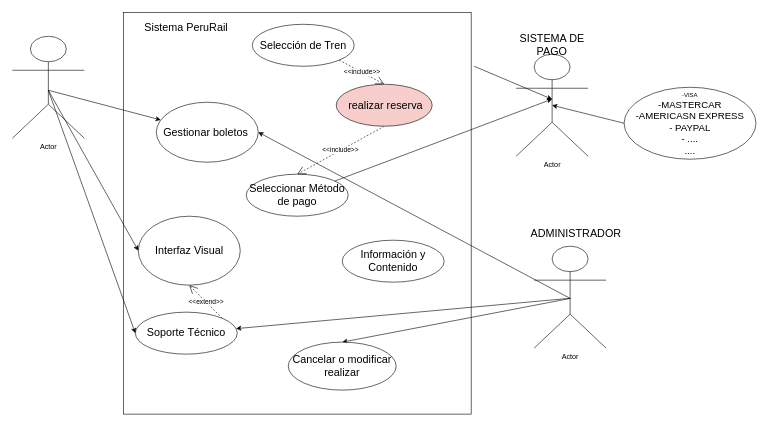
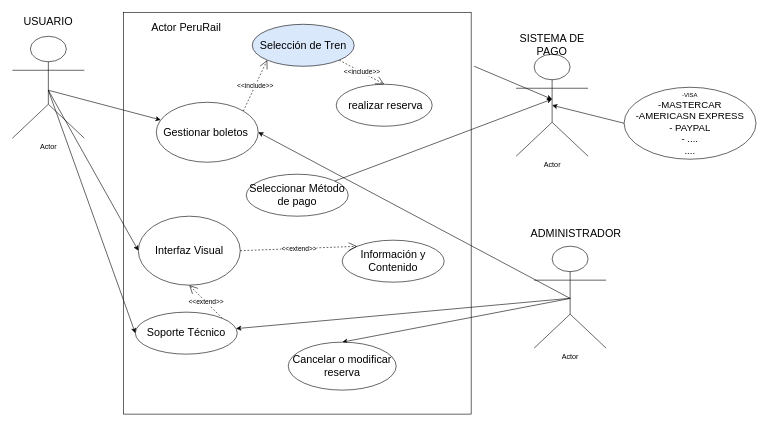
none -> (48, 21)
(186, 27) -> (186, 27)
(303, 45) -> (303, 45)
none -> (255, 86)
(384, 105) -> (384, 105)
(341, 150) -> none
none -> (298, 249)
(342, 366) -> (342, 366)
